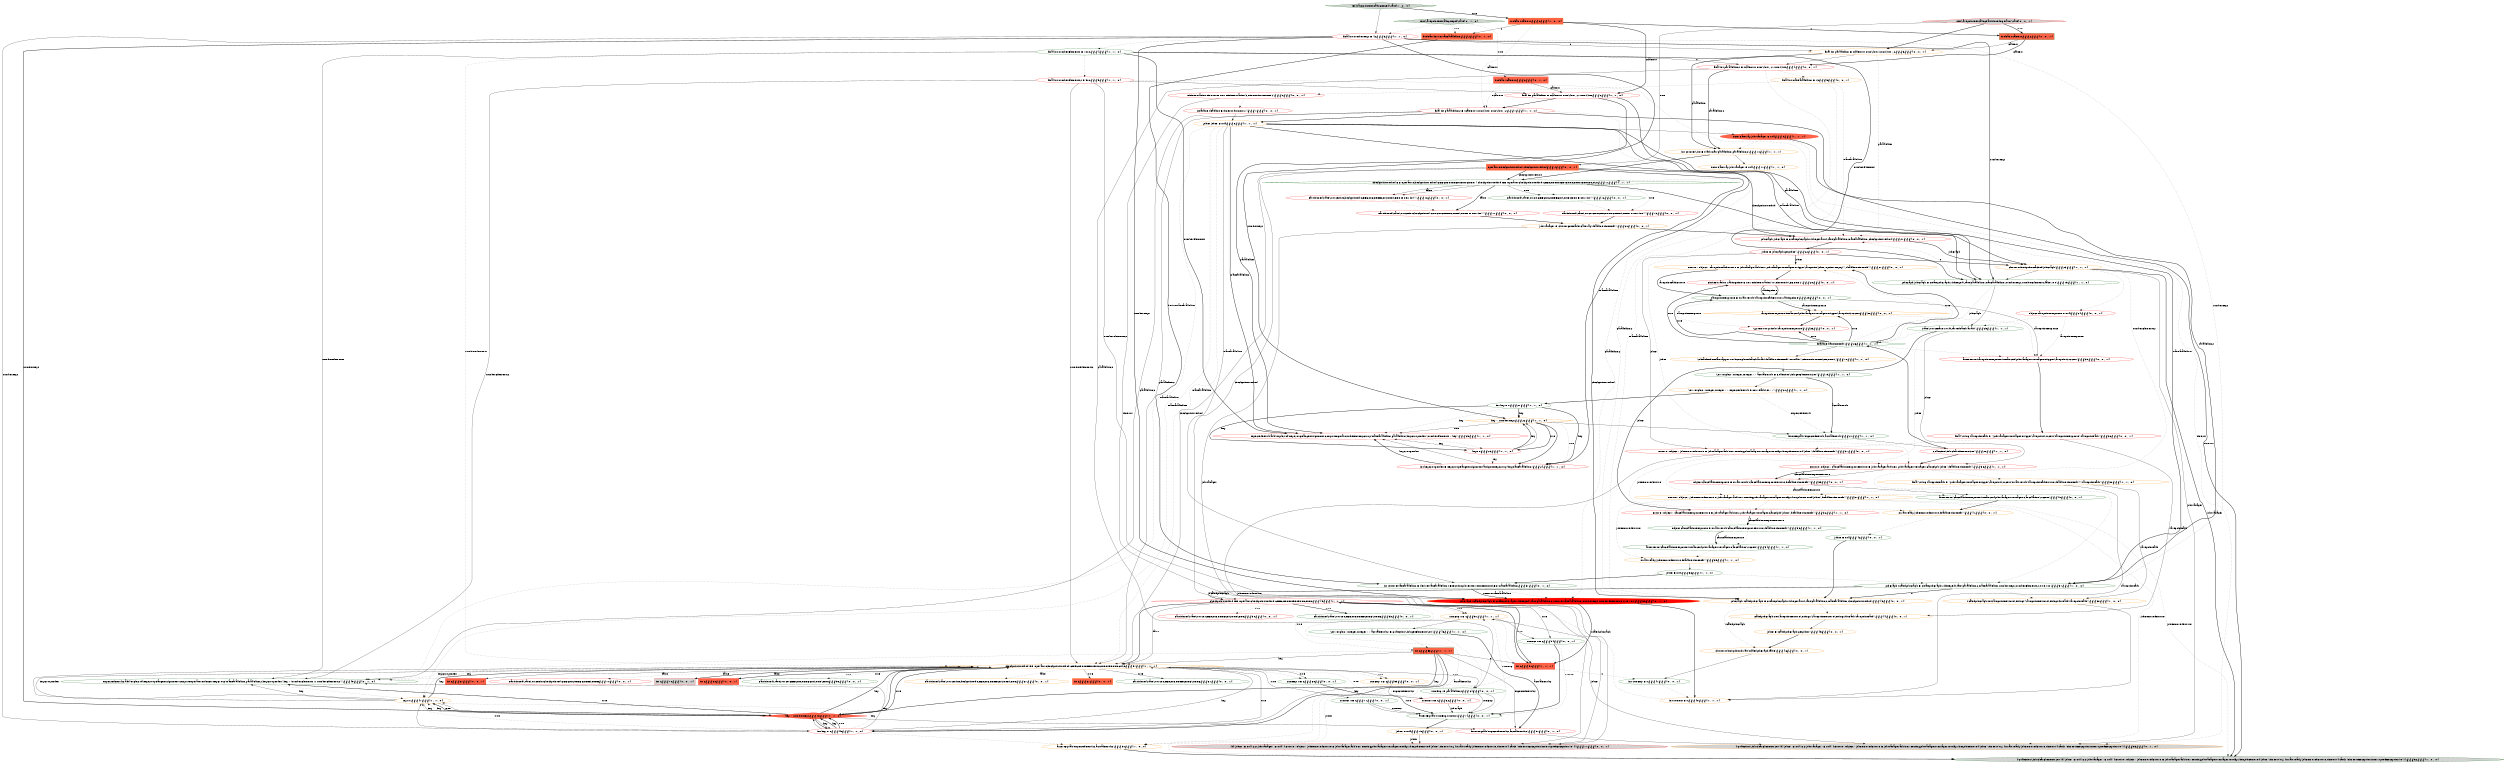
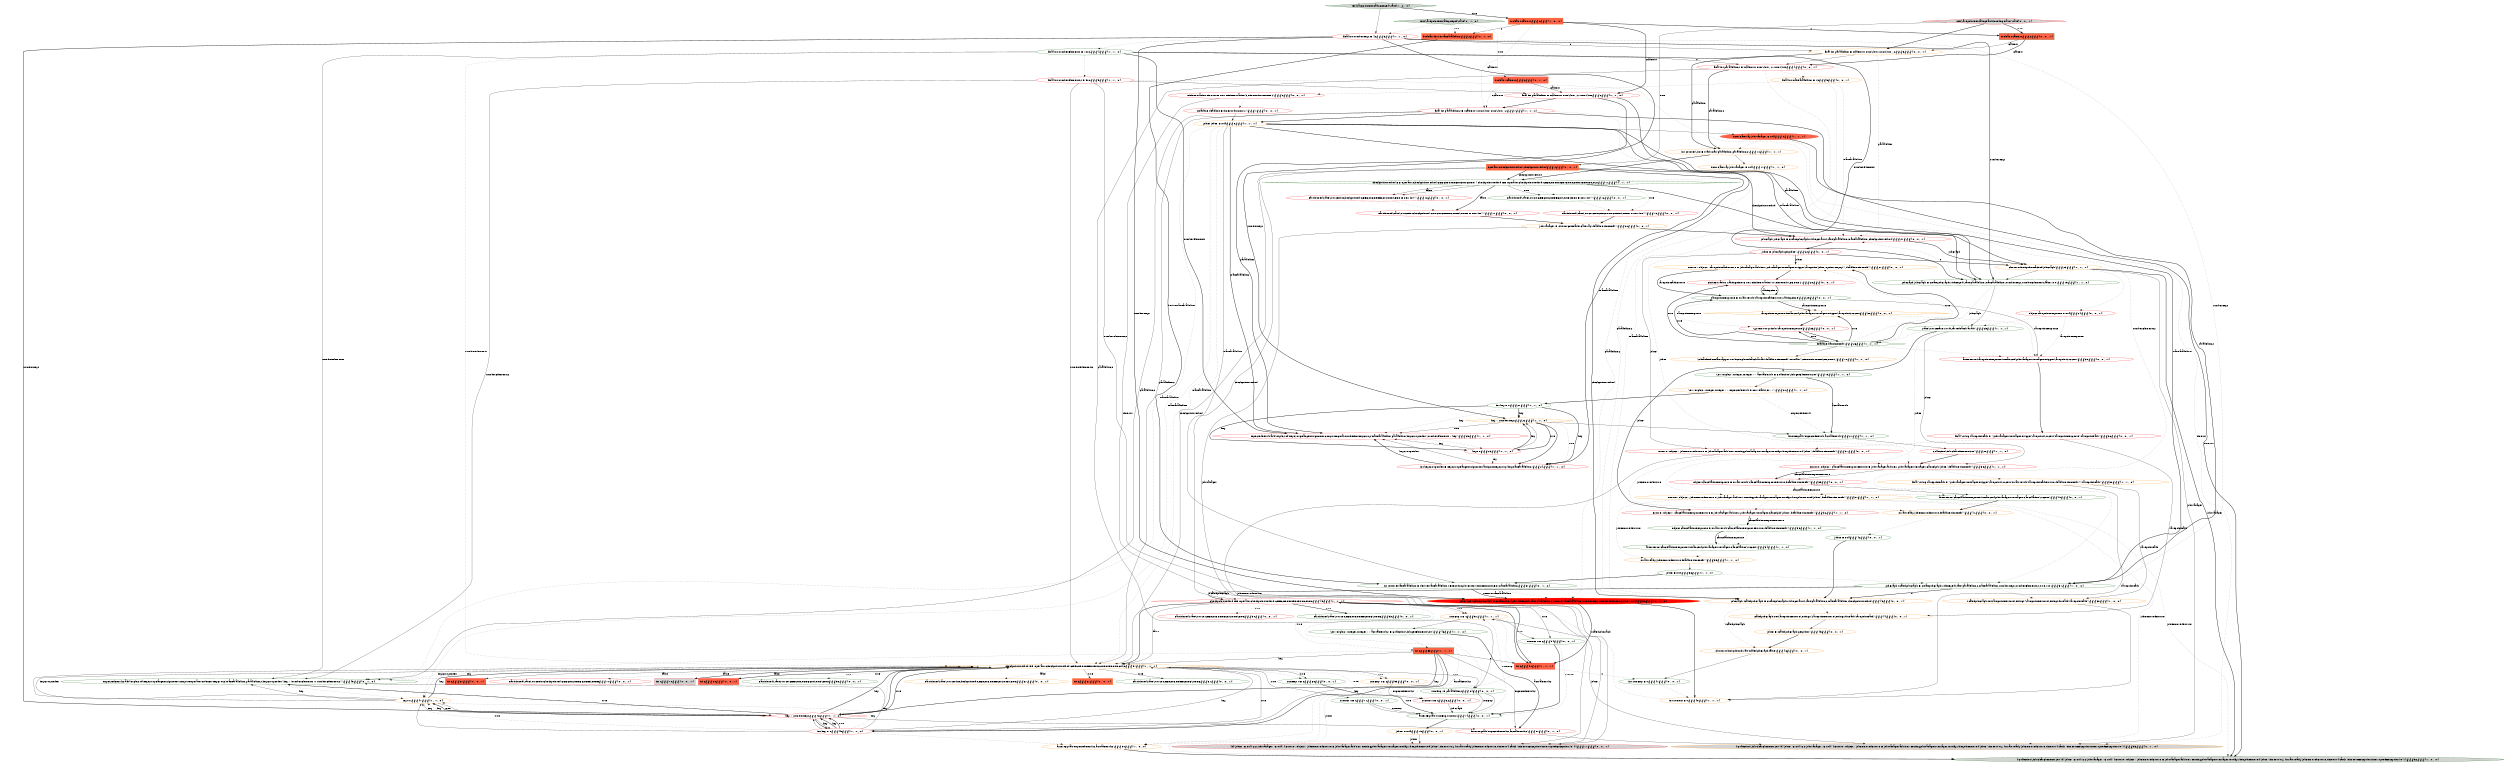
(3, 120) -> none
(1908, 398) -> (1820, 336)
(813, 716) -> (813, 716)
